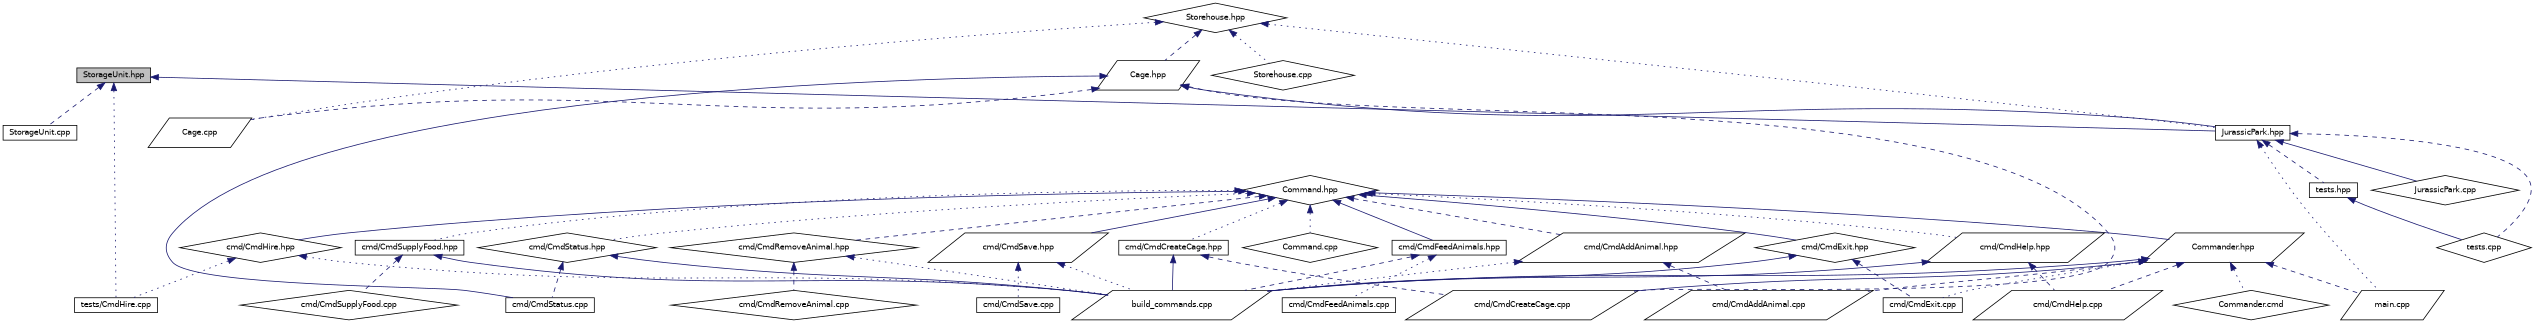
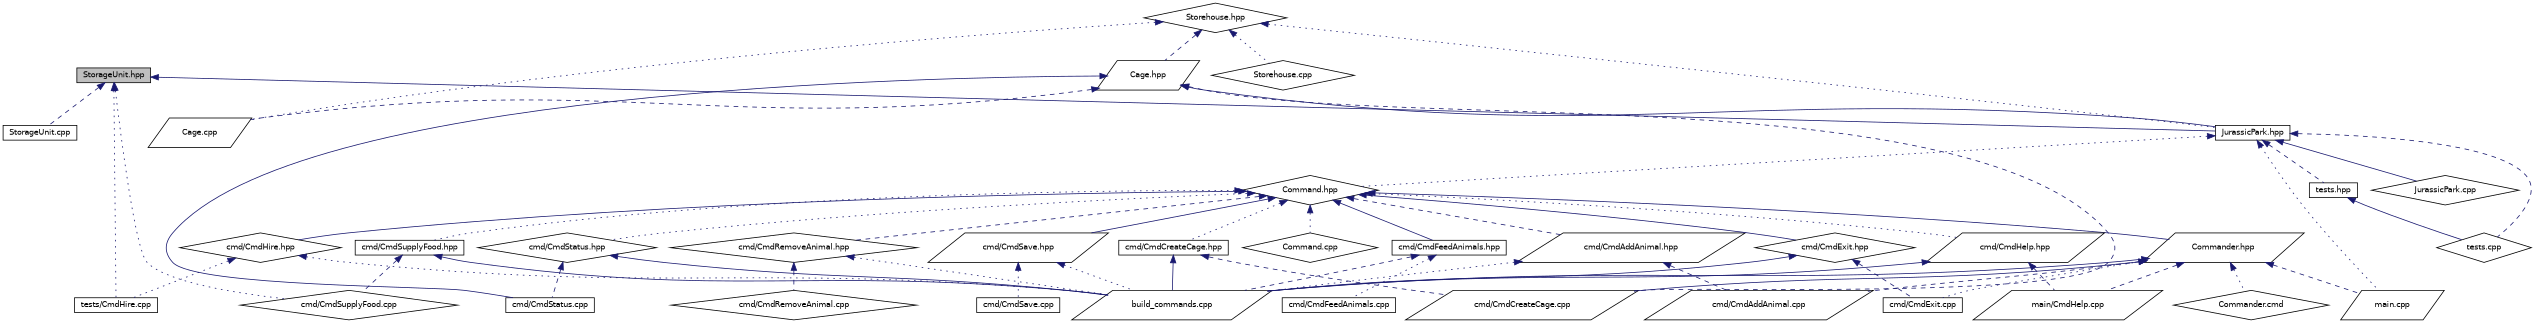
none -> (1784, 161)
none -> (141, 249)
(2068, 305) -> (2068, 305)
